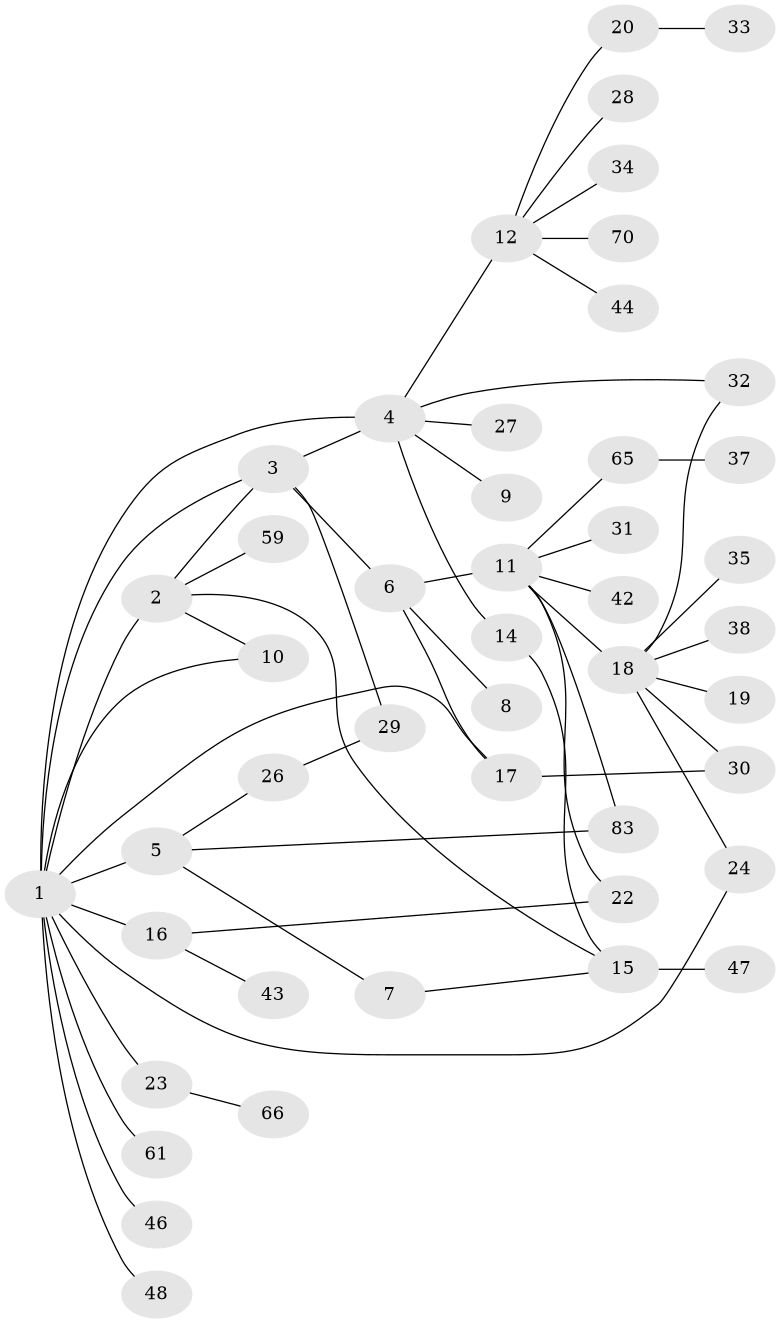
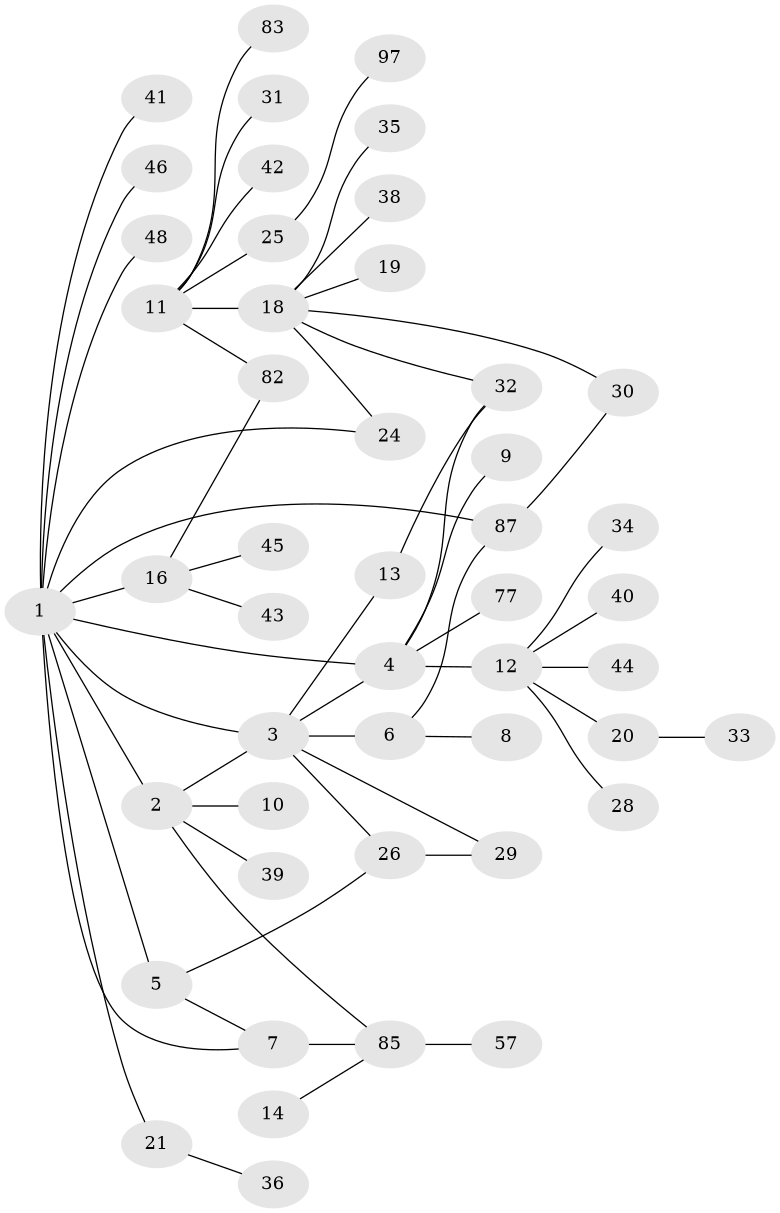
(623, 238) -> (623, 597)
(507, 428) -> (507, 597)
(623, 460) -> (273, 238)
(740, 460) -> (390, 58)
(434, 534) -> none
(273, 539) -> (273, 876)
none -> (273, 547)
none -> (390, 575)
(447, 578) -> none
(100, 724) -> (73, 894)
(507, 778) -> (507, 527)
none -> (332, 795)
(390, 840) -> none
(623, 899) -> (273, 378)
(623, 969) -> (390, 1044)
(740, 969) -> (507, 1044)
(157, 1085) -> (157, 1144)
(273, 1114) -> (273, 1184)
(157, 1155) -> (157, 98)
